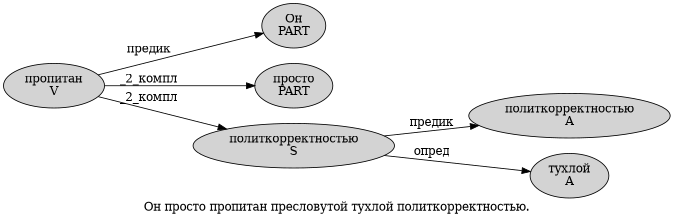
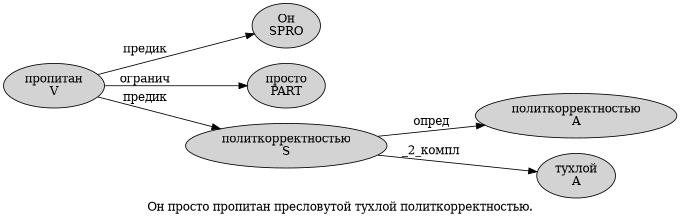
(294, 26) -> (286, 26)
(149, 79) -> (145, 79)
(149, 98) -> (145, 98)
(432, 123) -> (431, 122)
(432, 152) -> (431, 151)
